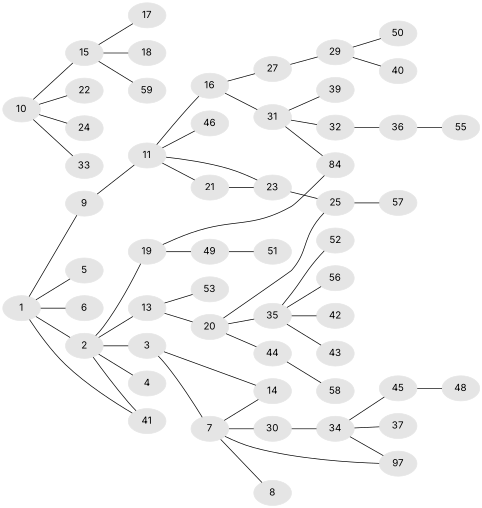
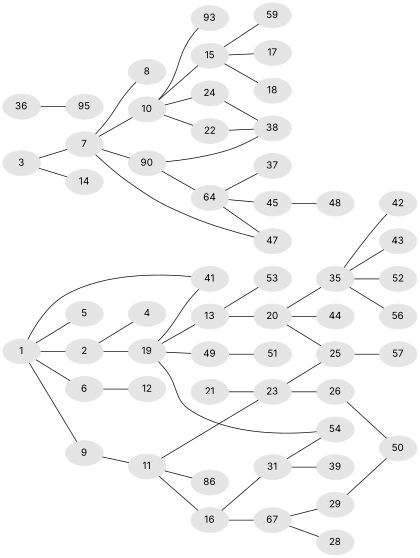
(273, 69) -> (273, 520)
(398, 71) -> none
(210, 123) -> (210, 482)
none -> (273, 128)
(335, 128) -> none
(461, 128) -> (84, 107)
(335, 165) -> (335, 429)
(84, 166) -> (210, 18)
(179, 172) -> none
(116, 327) -> (178, 334)
(116, 346) -> none
(114, 385) -> (178, 315)
none -> (147, 389)
(335, 391) -> none
none -> (335, 392)
(241, 410) -> (116, 127)
(273, 429) -> (147, 163)
(335, 429) -> (210, 198)
(398, 464) -> (273, 241)
none -> (335, 542)
